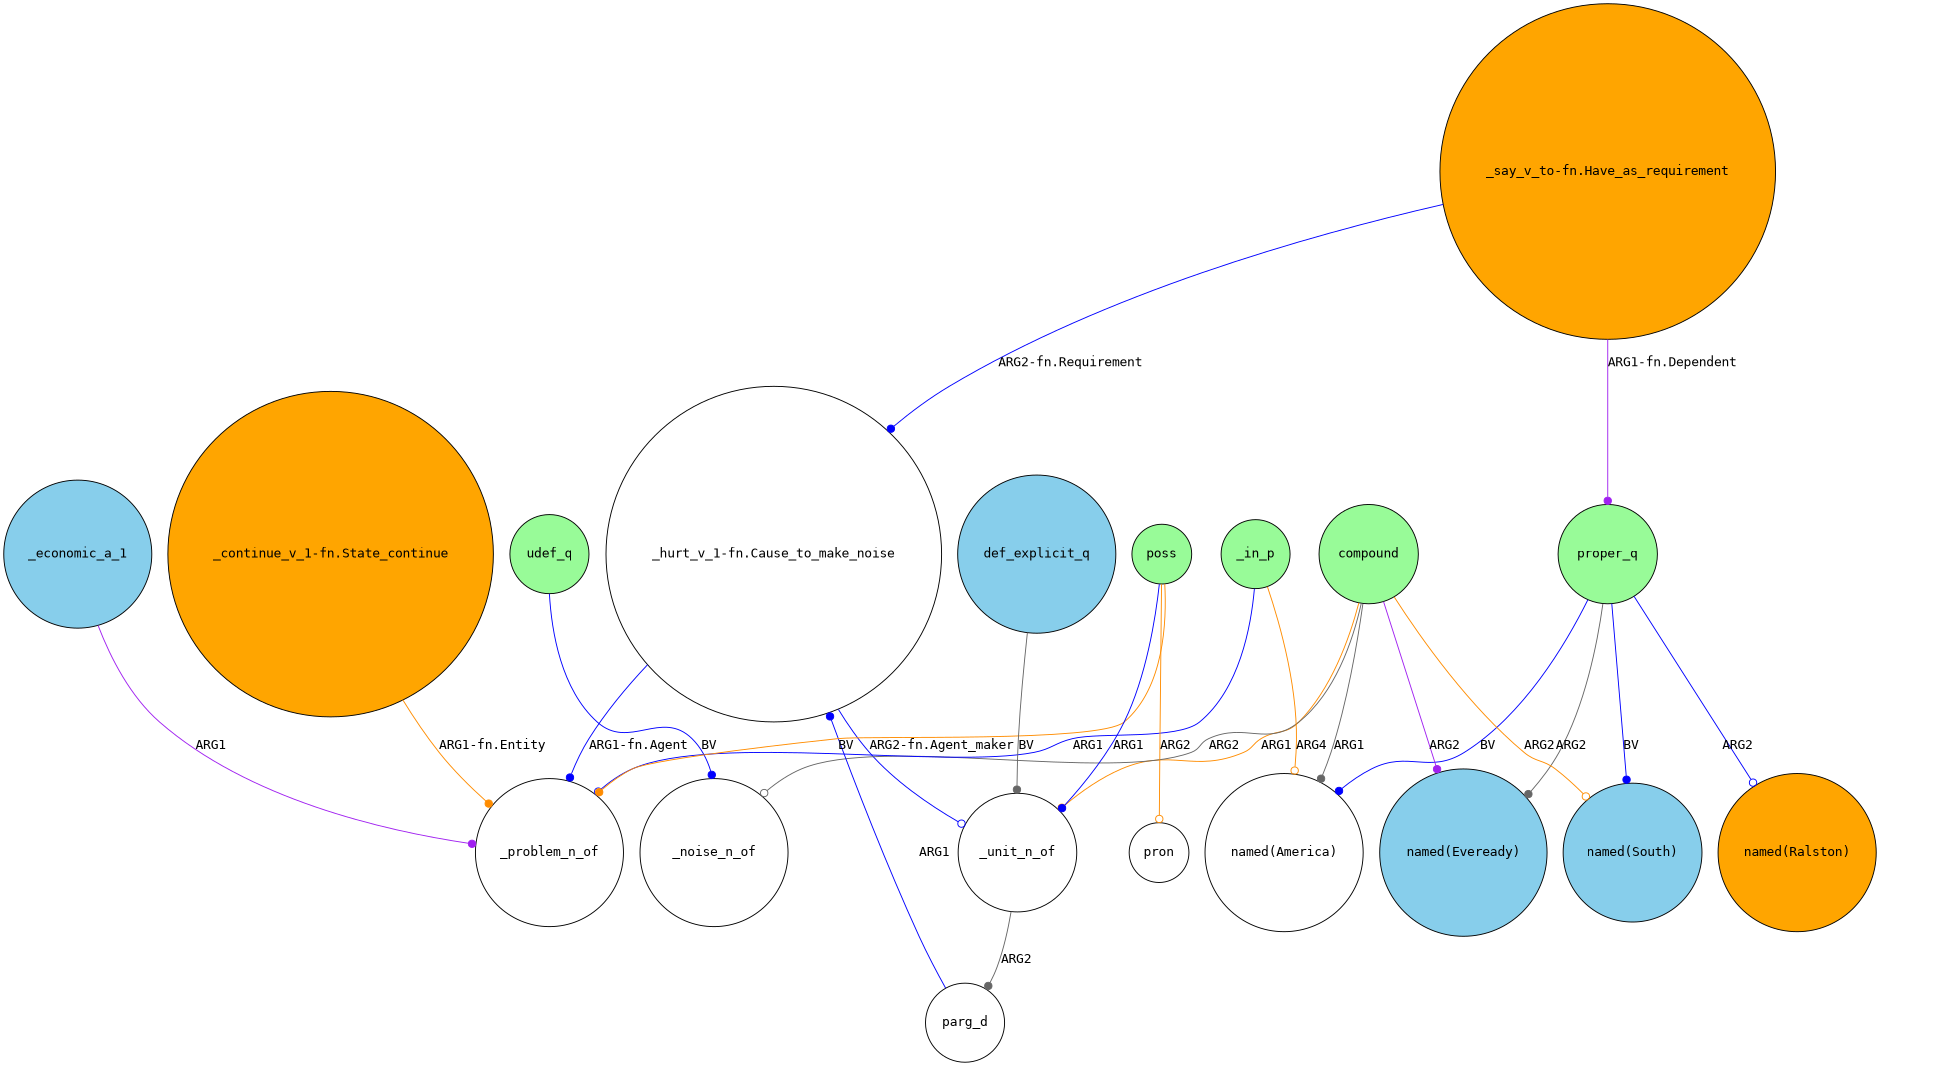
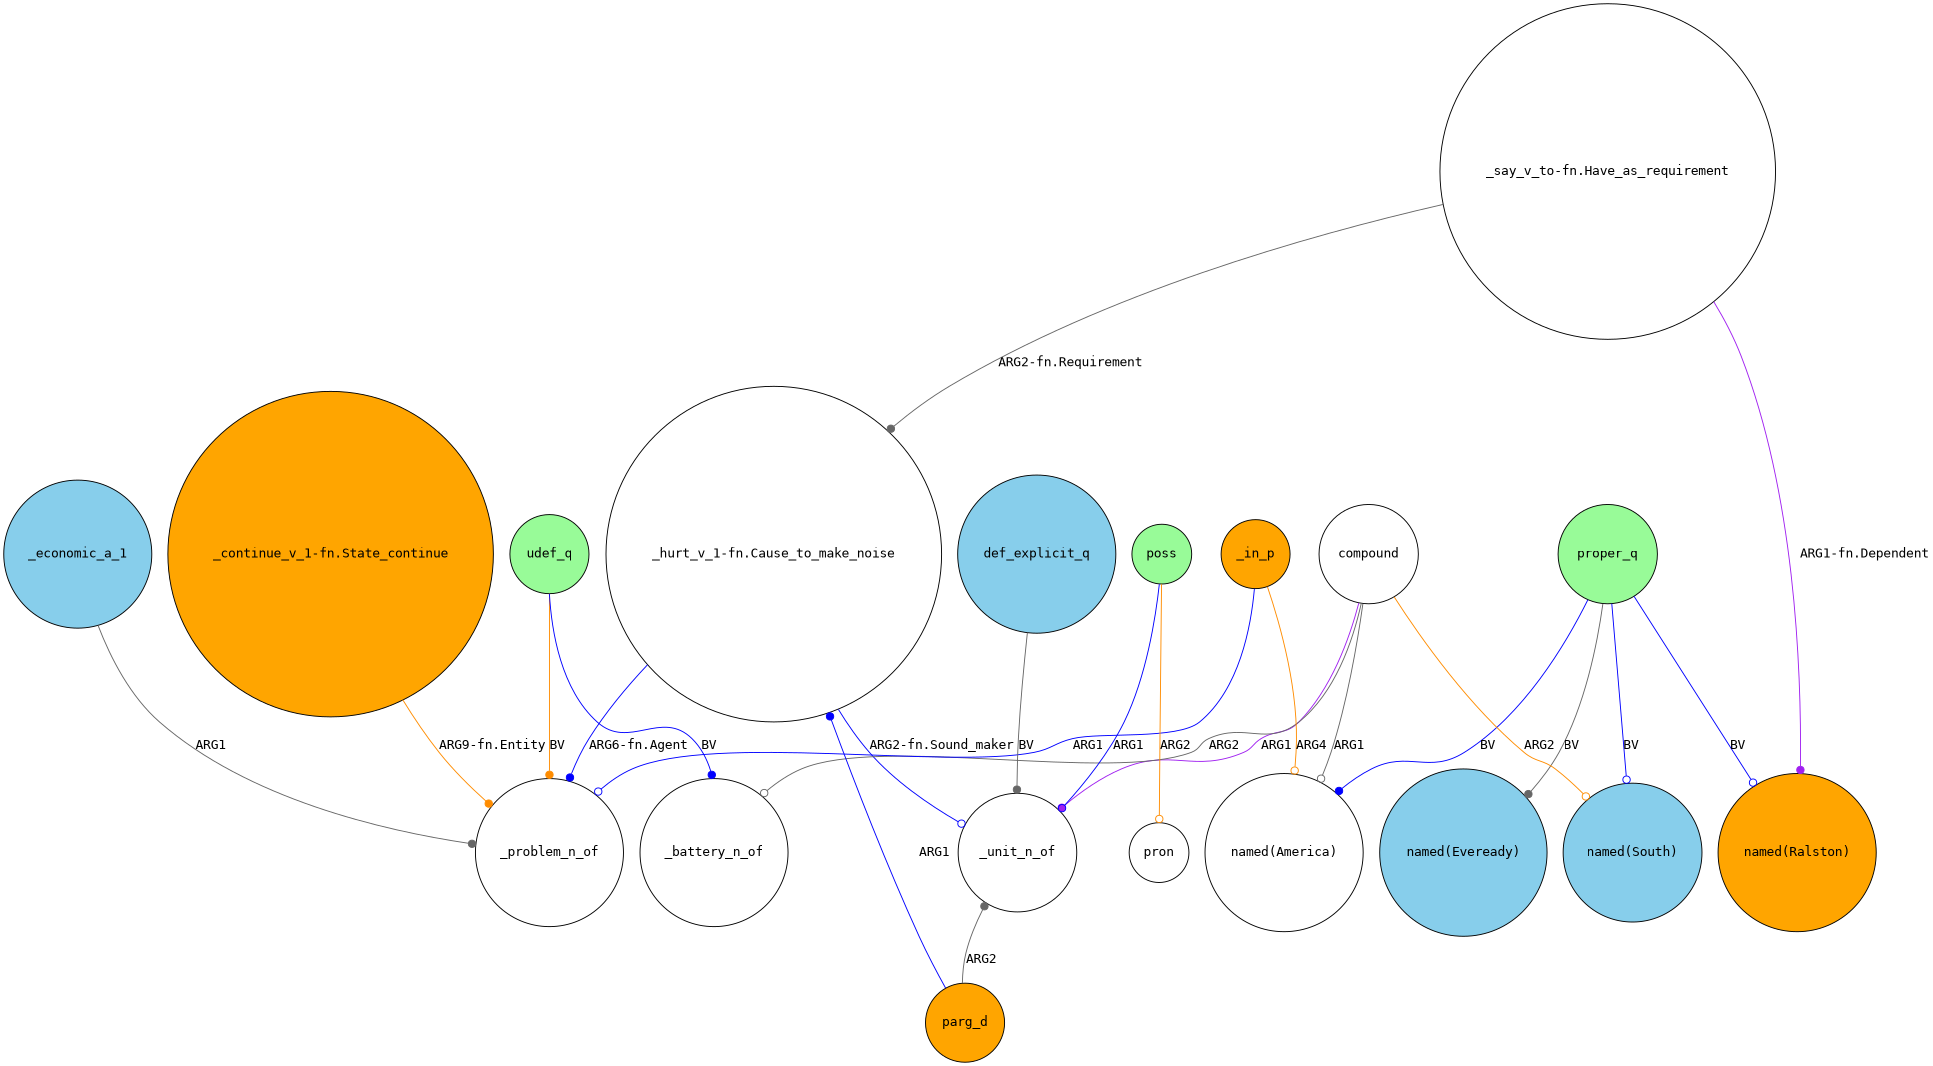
(1608, 172) -> (1608, 172)
(1157, 289) -> (1157, 289)
(1608, 418) -> (1785, 528)
(1256, 554) -> (1256, 554)
(1369, 554) -> (1369, 554)
(1410, 684) -> none
(1619, 690) -> (1619, 690)
(1347, 691) -> (1347, 691)
(1132, 704) -> (1132, 704)
(934, 737) -> (549, 682)
(492, 746) -> (492, 746)
(639, 746) -> (639, 746)
(942, 746) -> (942, 746)
(1571, 746) -> (1571, 746)
(1738, 746) -> (1738, 746)
(1247, 751) -> (1247, 751)
(252, 781) -> (252, 781)
(714, 853) -> (714, 853)
(1003, 948) -> (968, 945)
(965, 1023) -> (965, 1023)
